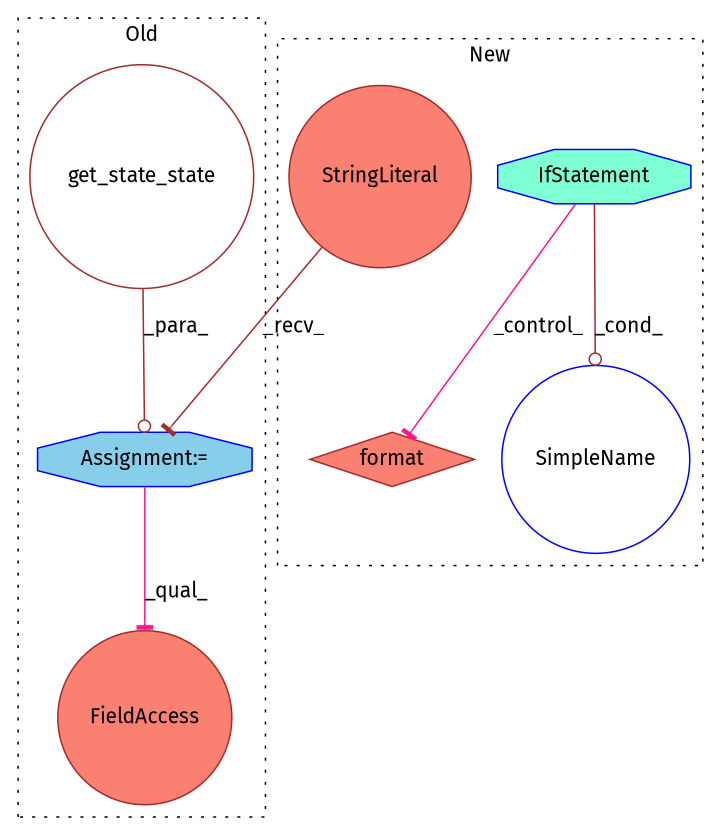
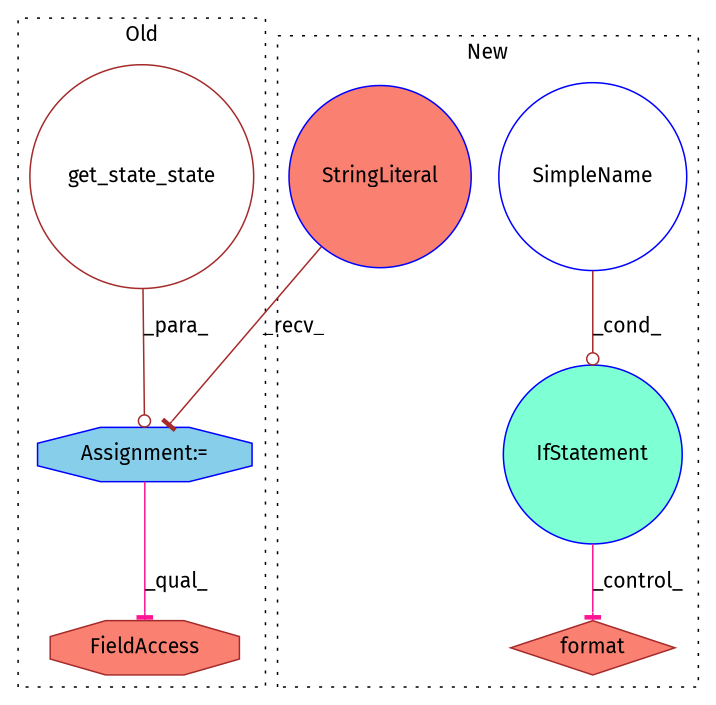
(380, 177) -> (380, 177)
(594, 177) -> (593, 455)
(595, 279) -> (593, 312)
(145, 718) -> (145, 648)
